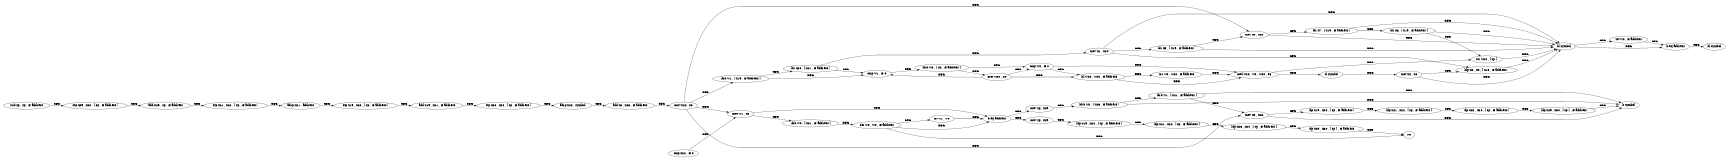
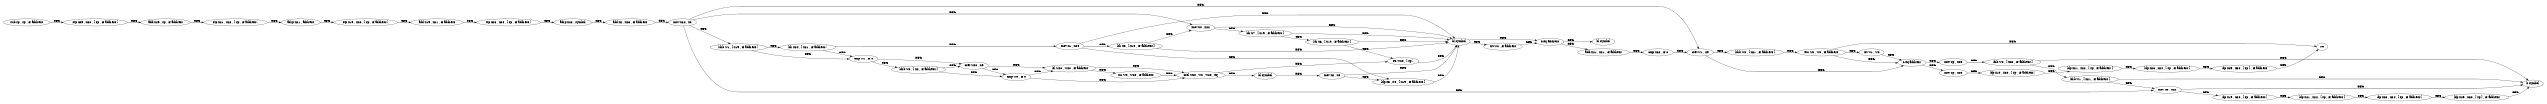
none -> (1603, 52)
(938, 77) -> (919, 61)
